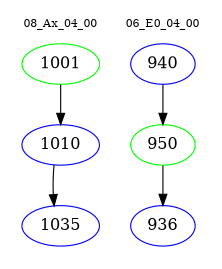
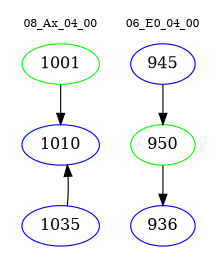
(163, 64) -> (163, 64)
(53, 180) -> (68, 191)
